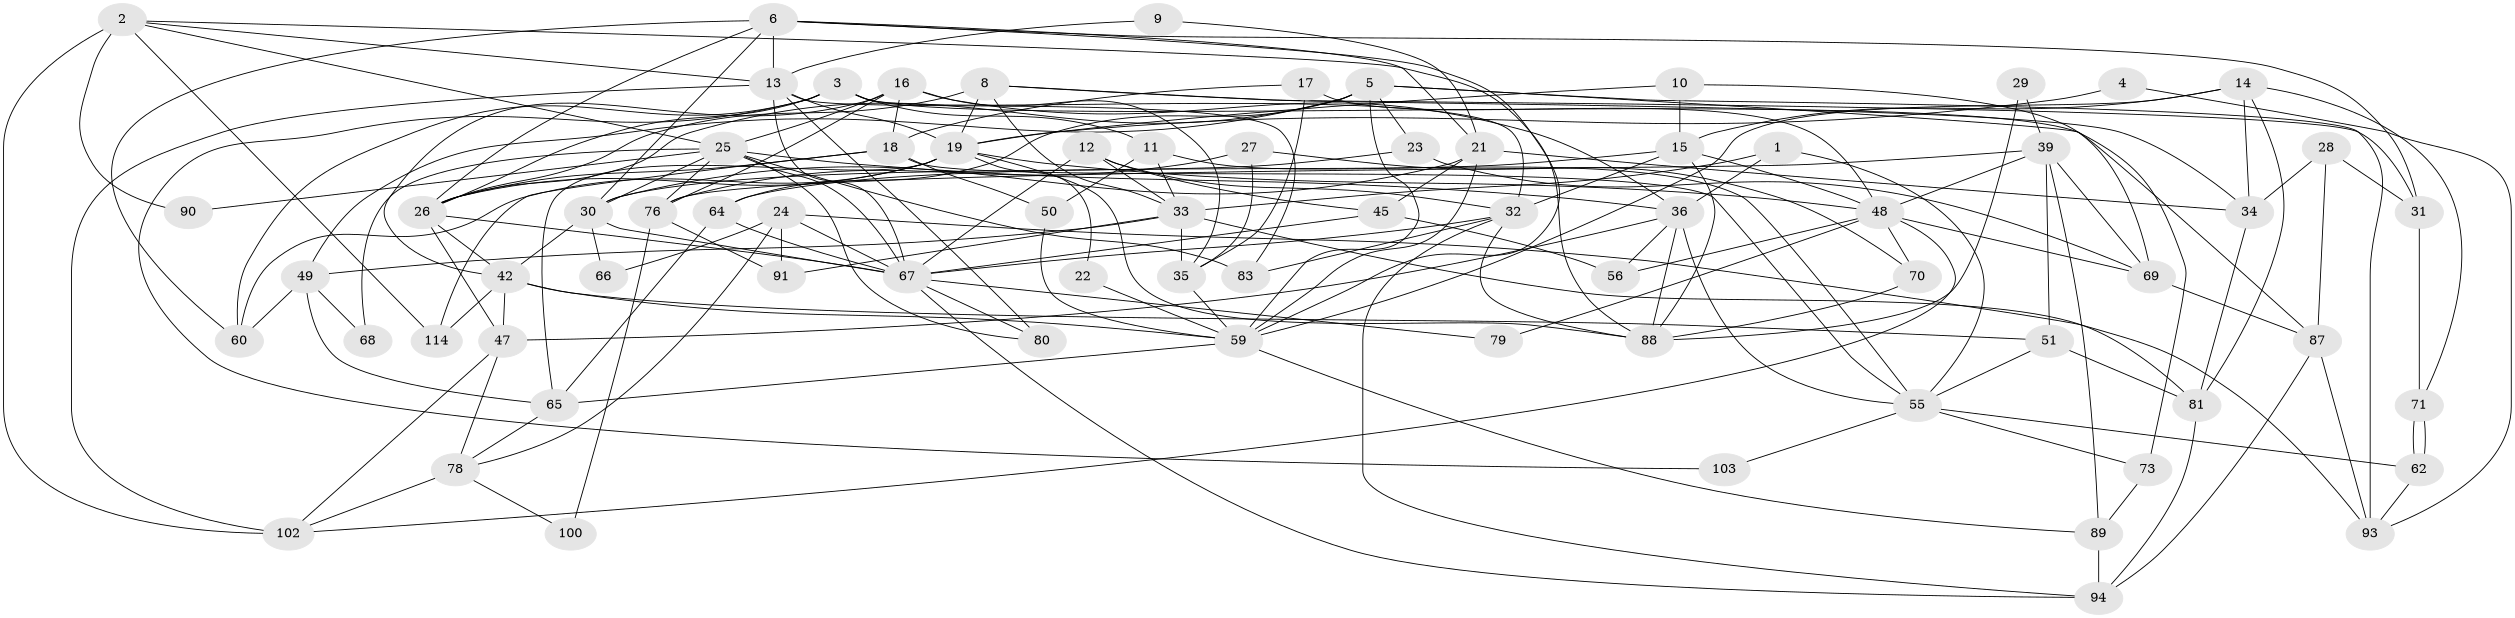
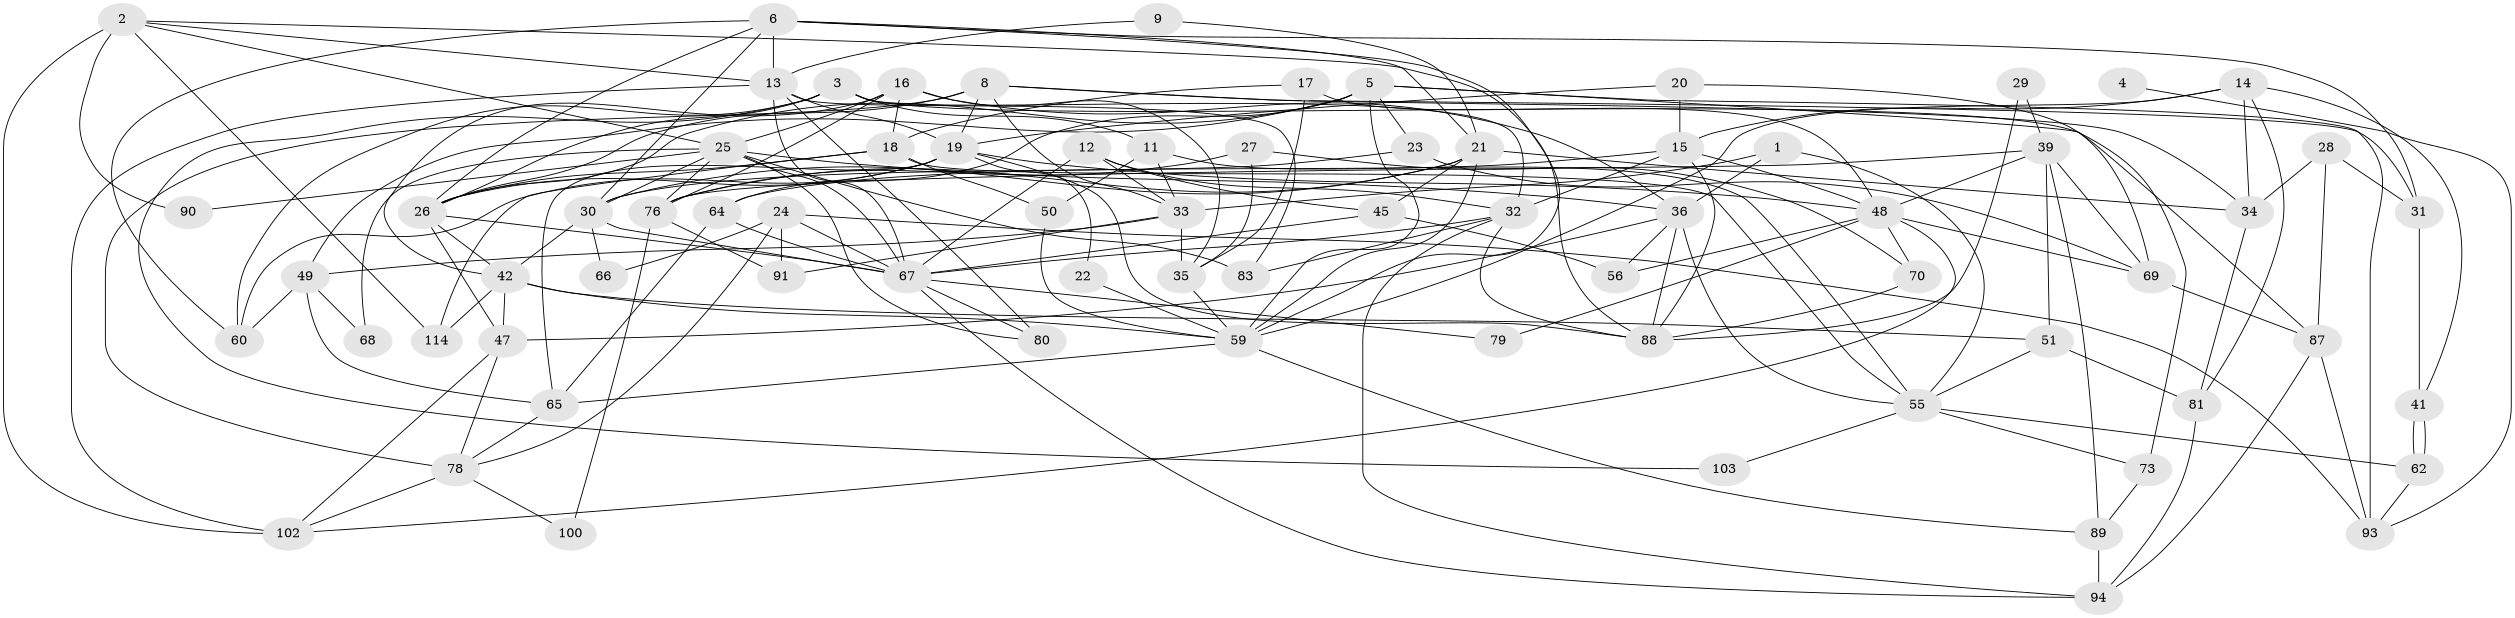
(1680, 84) -> (1680, 84)
(1540, 121) -> none
none -> (294, 148)
none -> (1066, 180)
(1701, 299) -> none
(2419, 405) -> (2419, 405)
